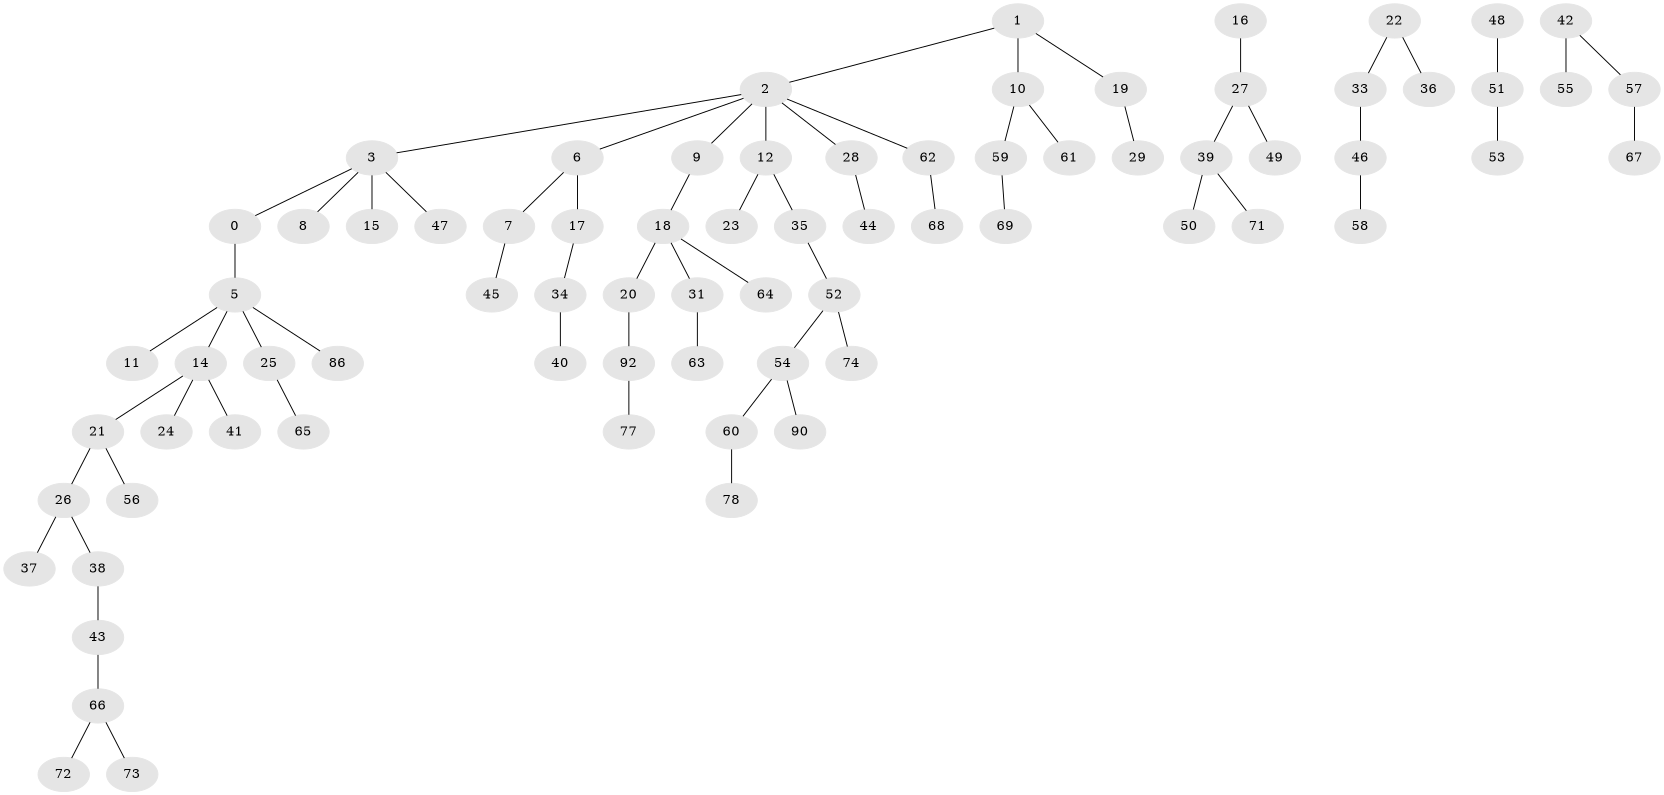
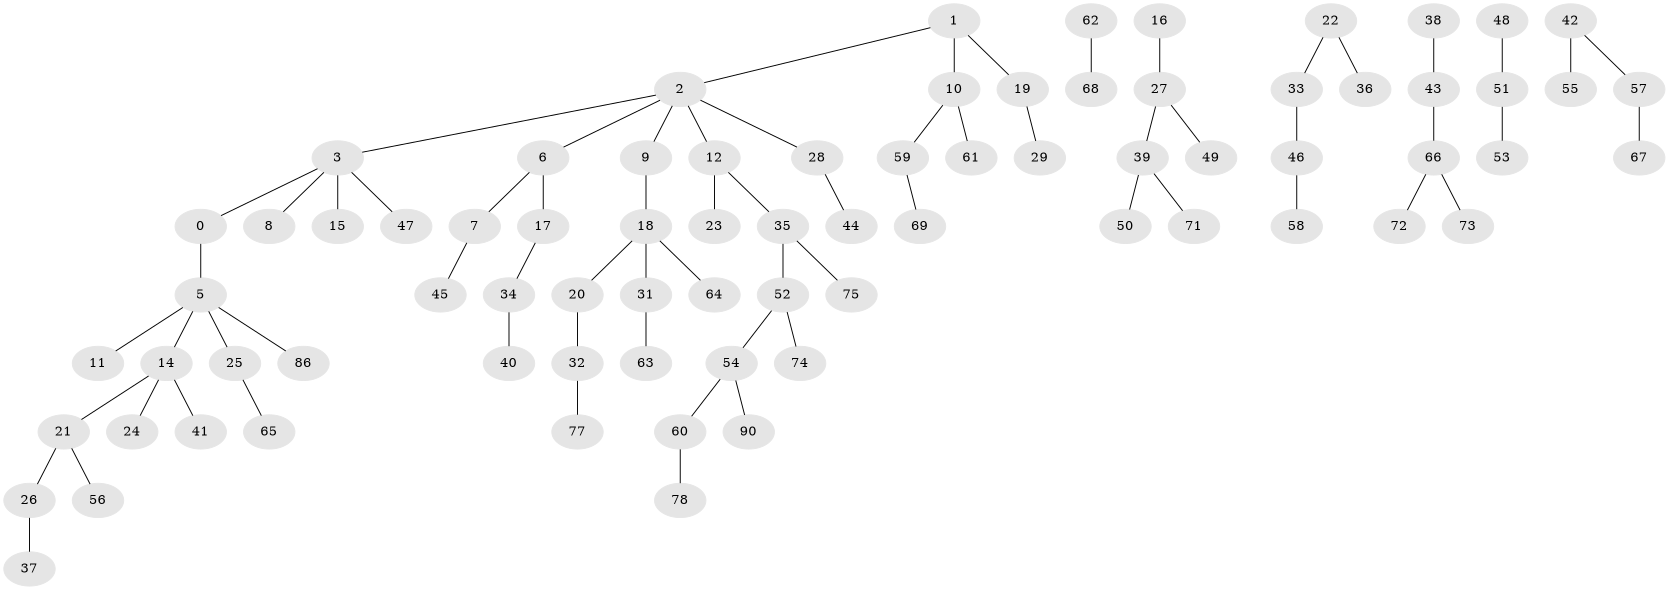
(847, 124) -> none
none -> (851, 295)
(629, 363) -> (577, 363)
(81, 535) -> none
